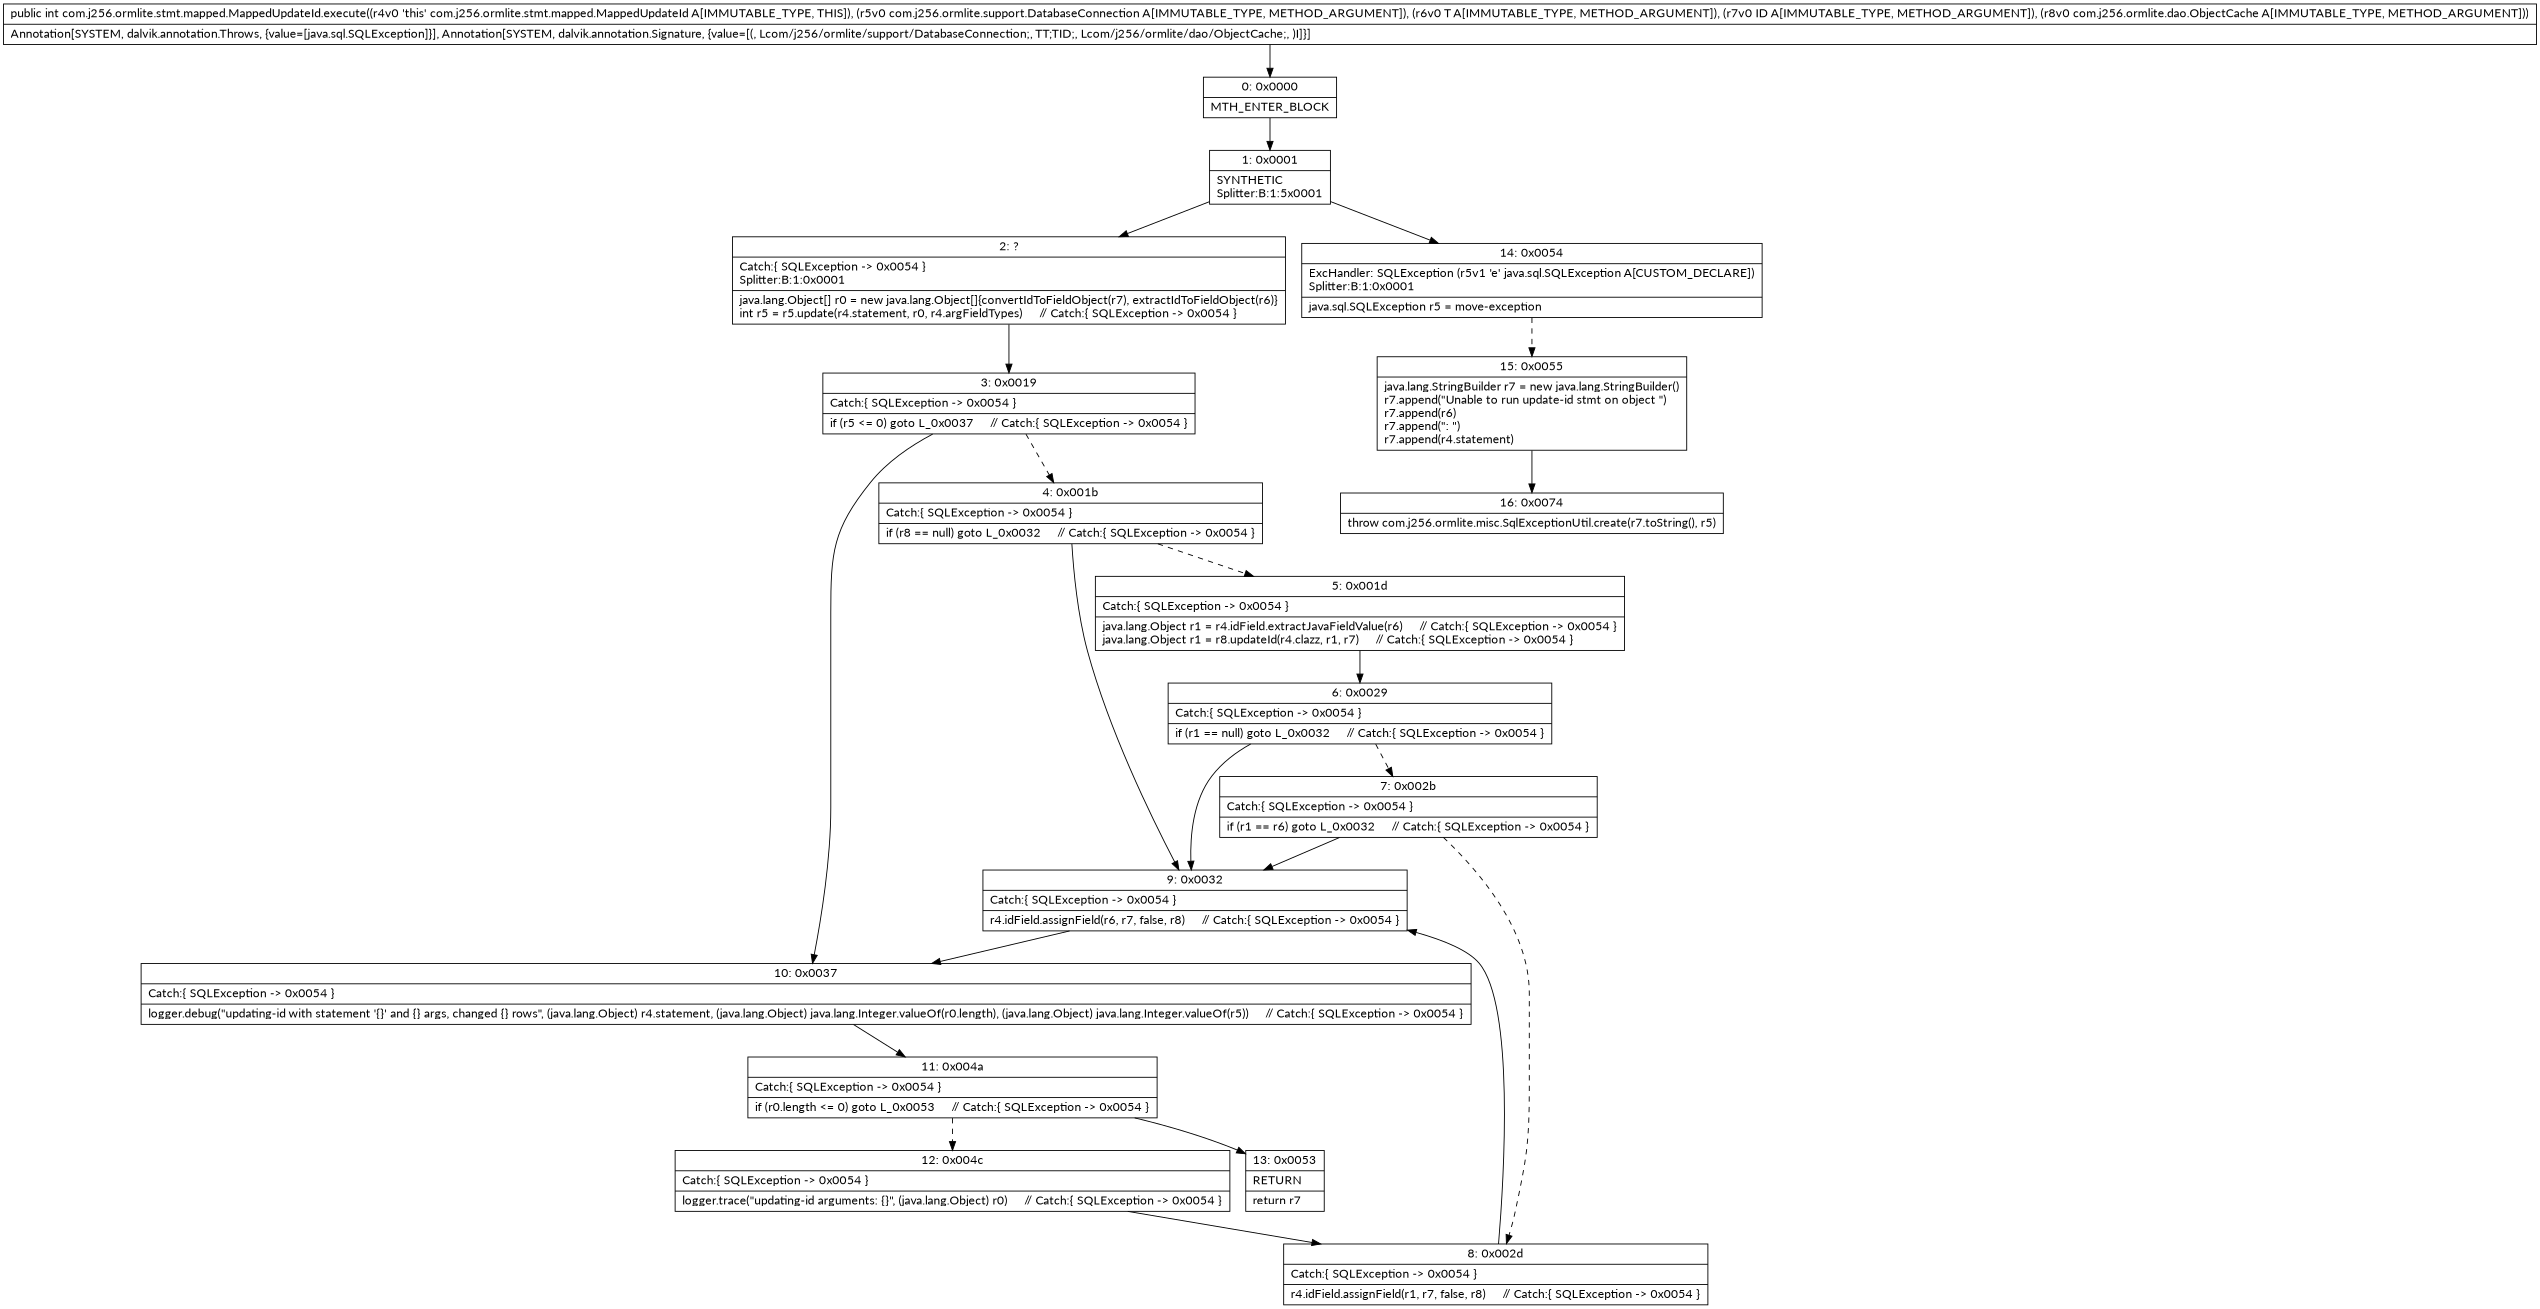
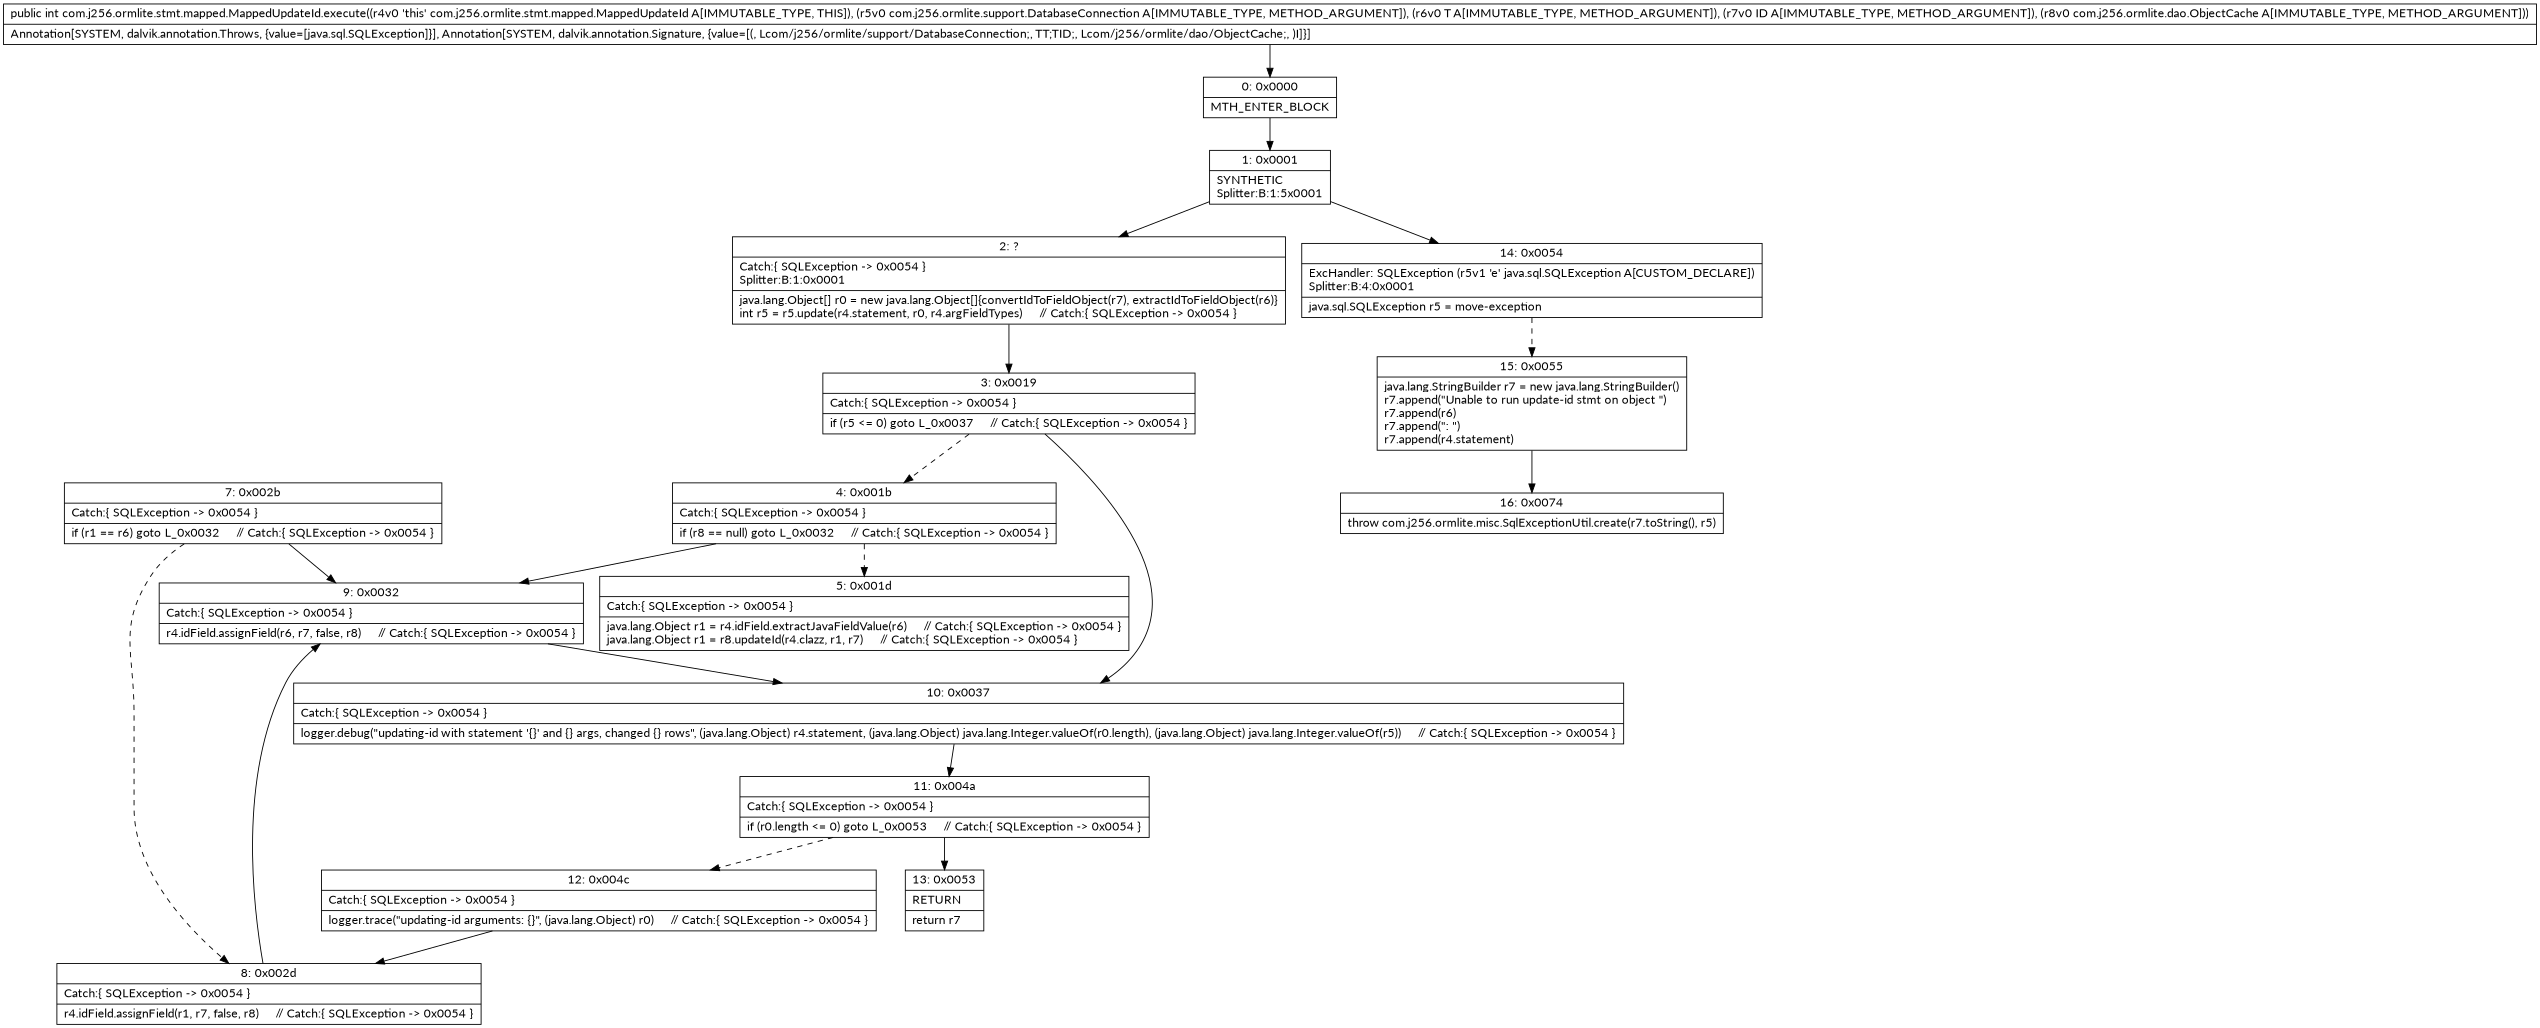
(1362, 287) -> (1362, 287)
(1360, 713) -> none
